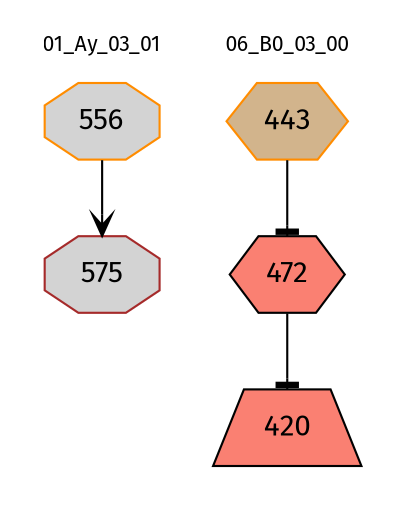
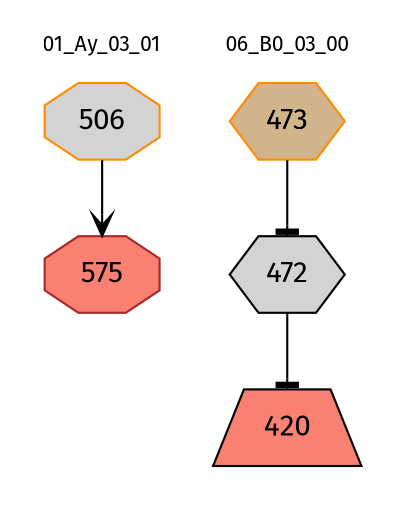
(102, 121) -> (102, 121)
(287, 121) -> (287, 121)
(102, 274) -> (102, 274)
(287, 274) -> (287, 274)
